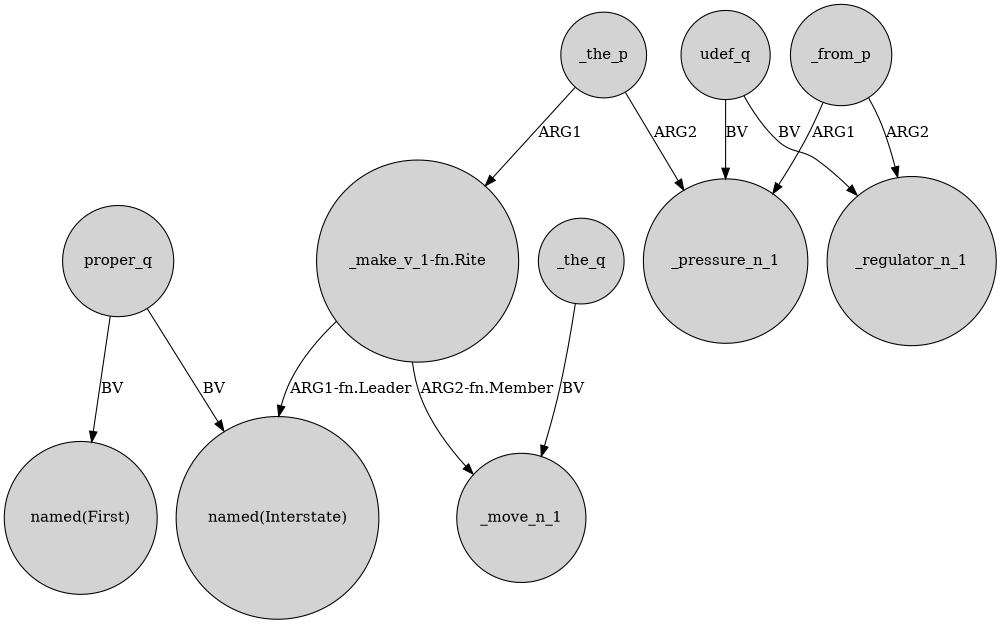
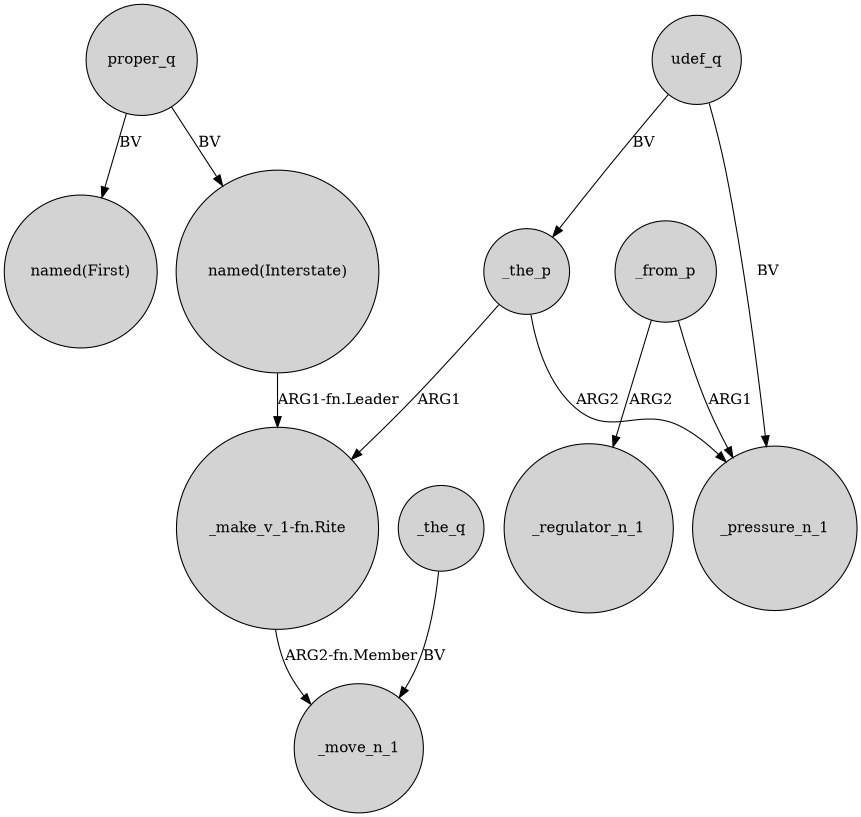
(790, 149) -> (613, 161)
(303, 360) -> (278, 395)
